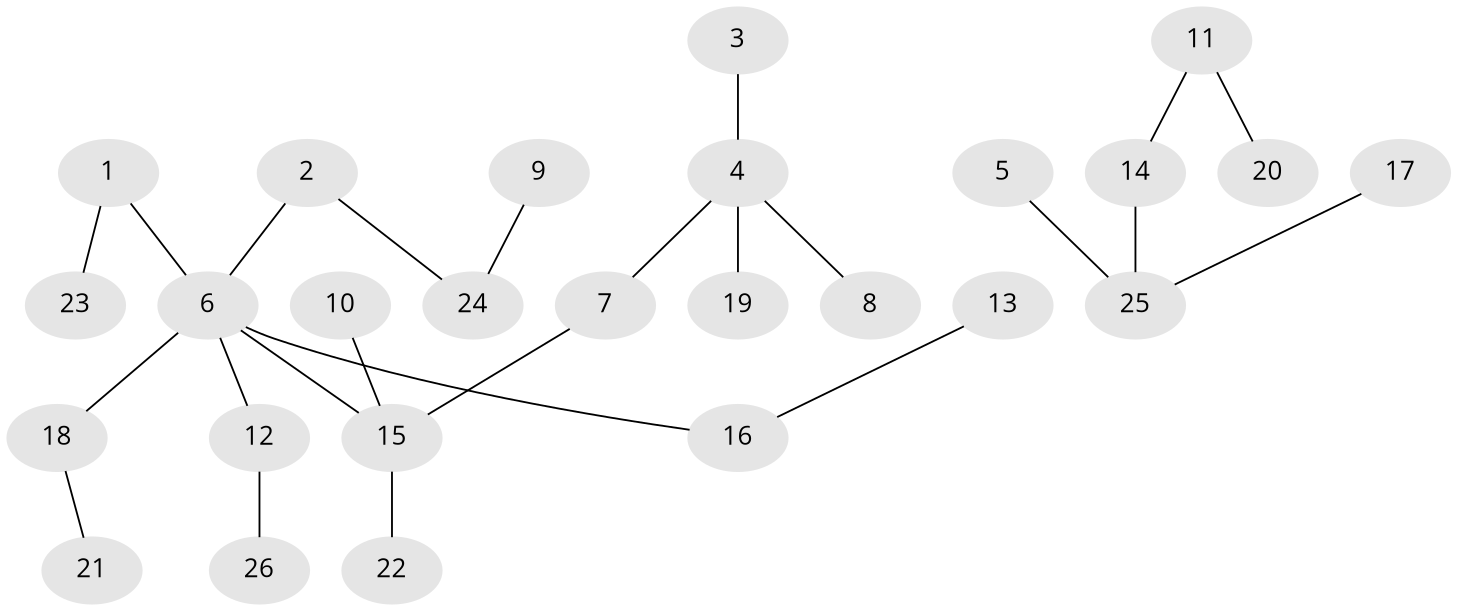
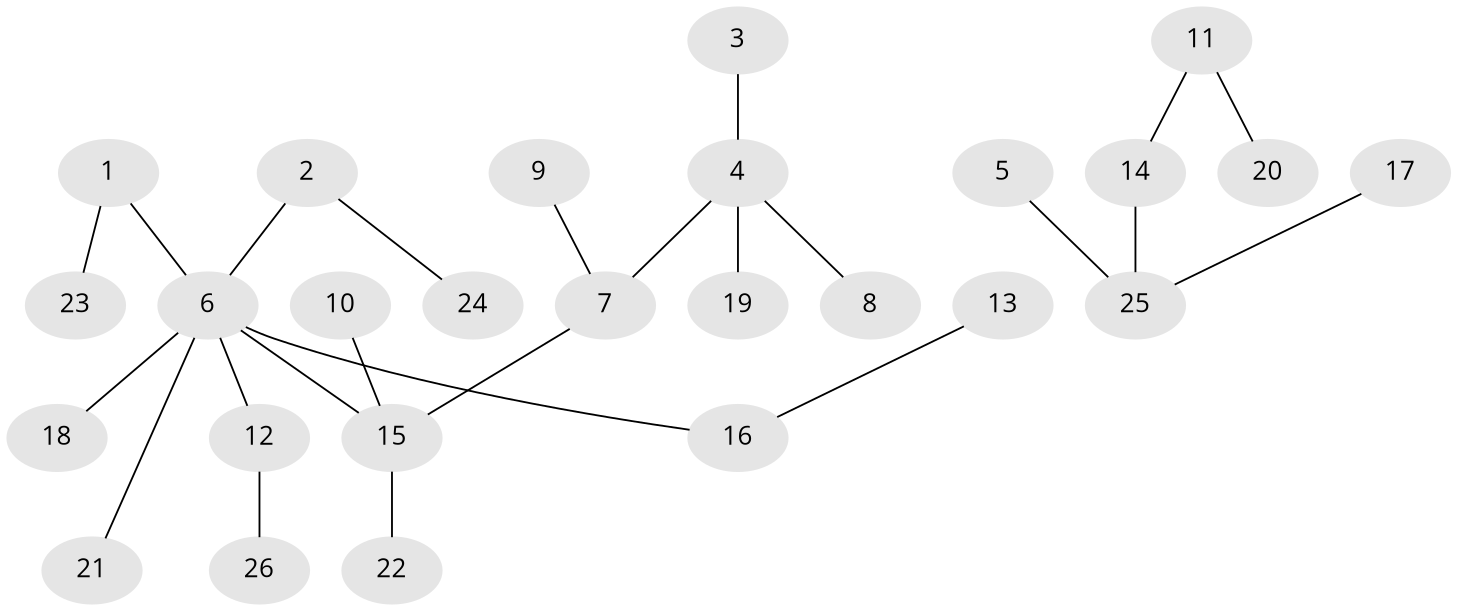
(506, 239) -> (572, 239)
(75, 504) -> (150, 438)
